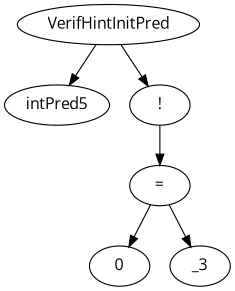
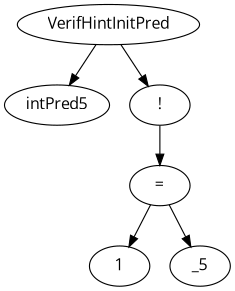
(120, 266) -> (120, 266)
(200, 266) -> (200, 266)
